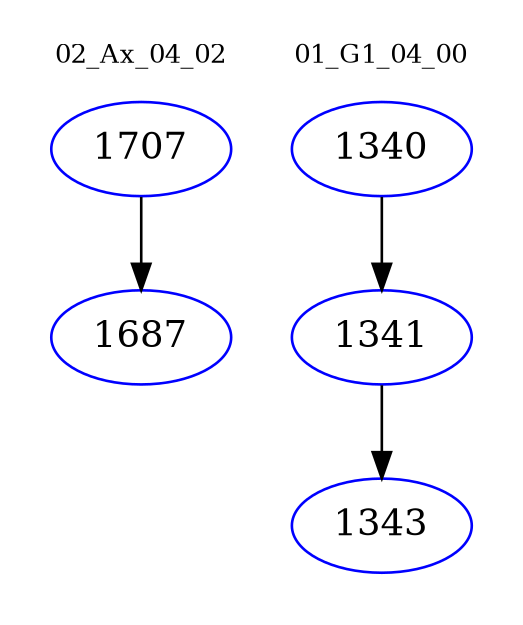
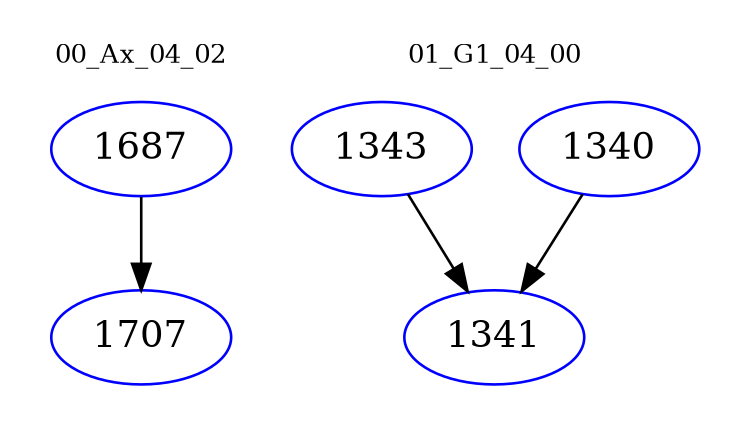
(141, 56) -> (141, 56)
(141, 230) -> (141, 230)
(382, 419) -> (431, 231)
